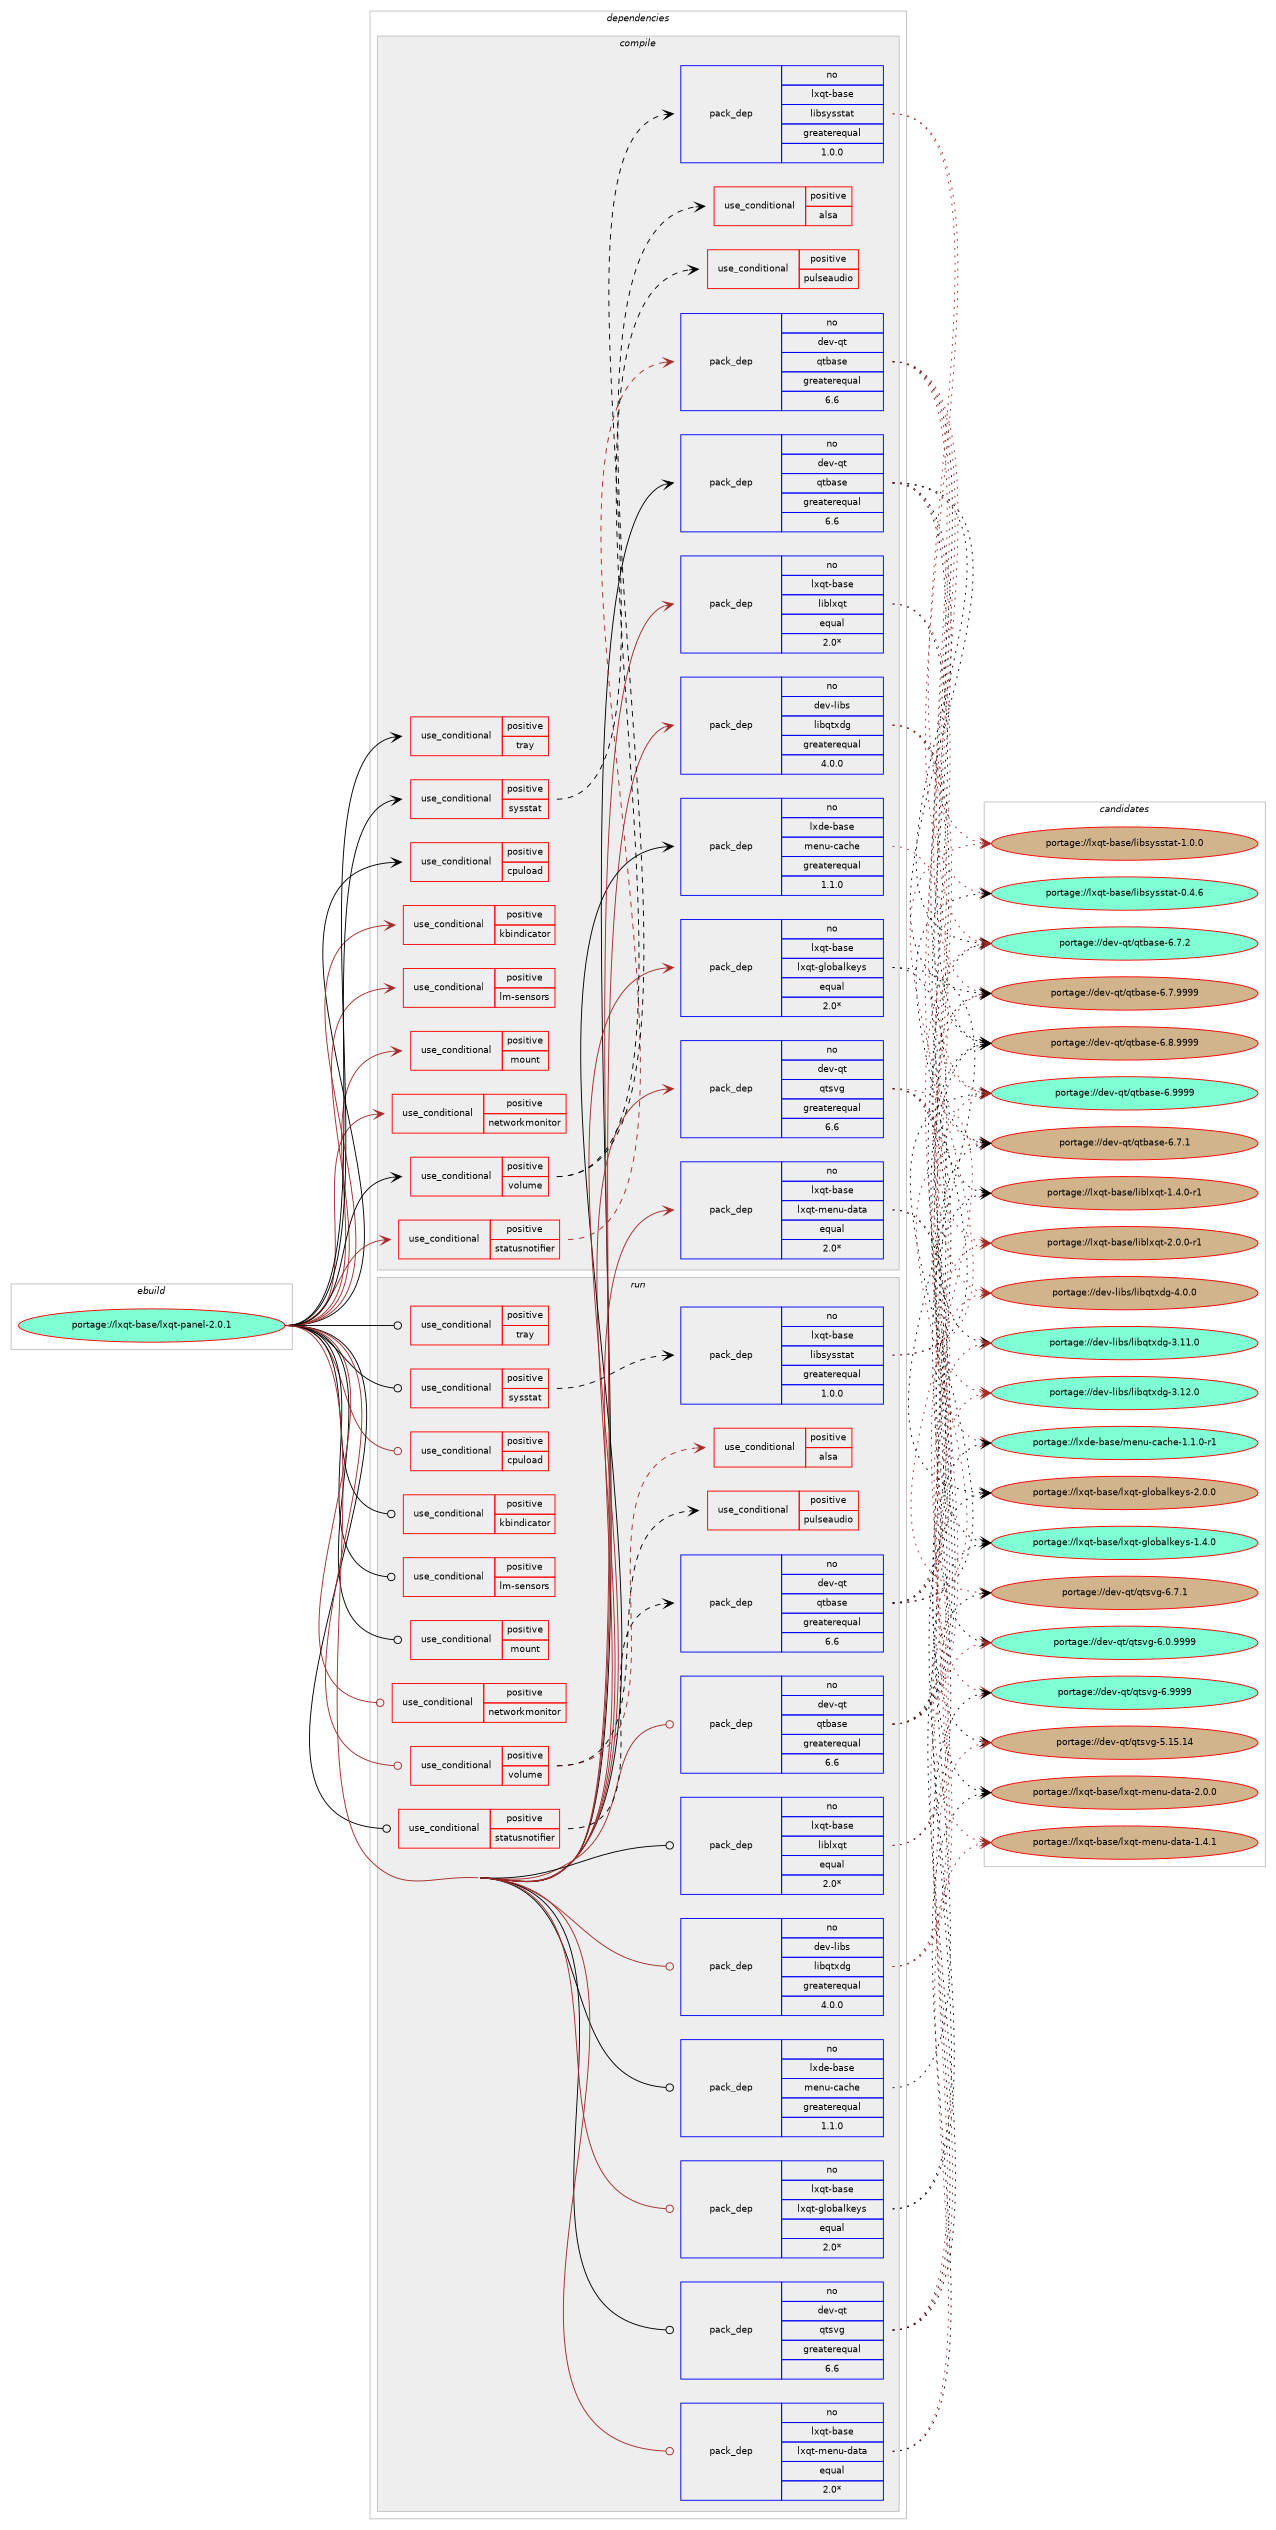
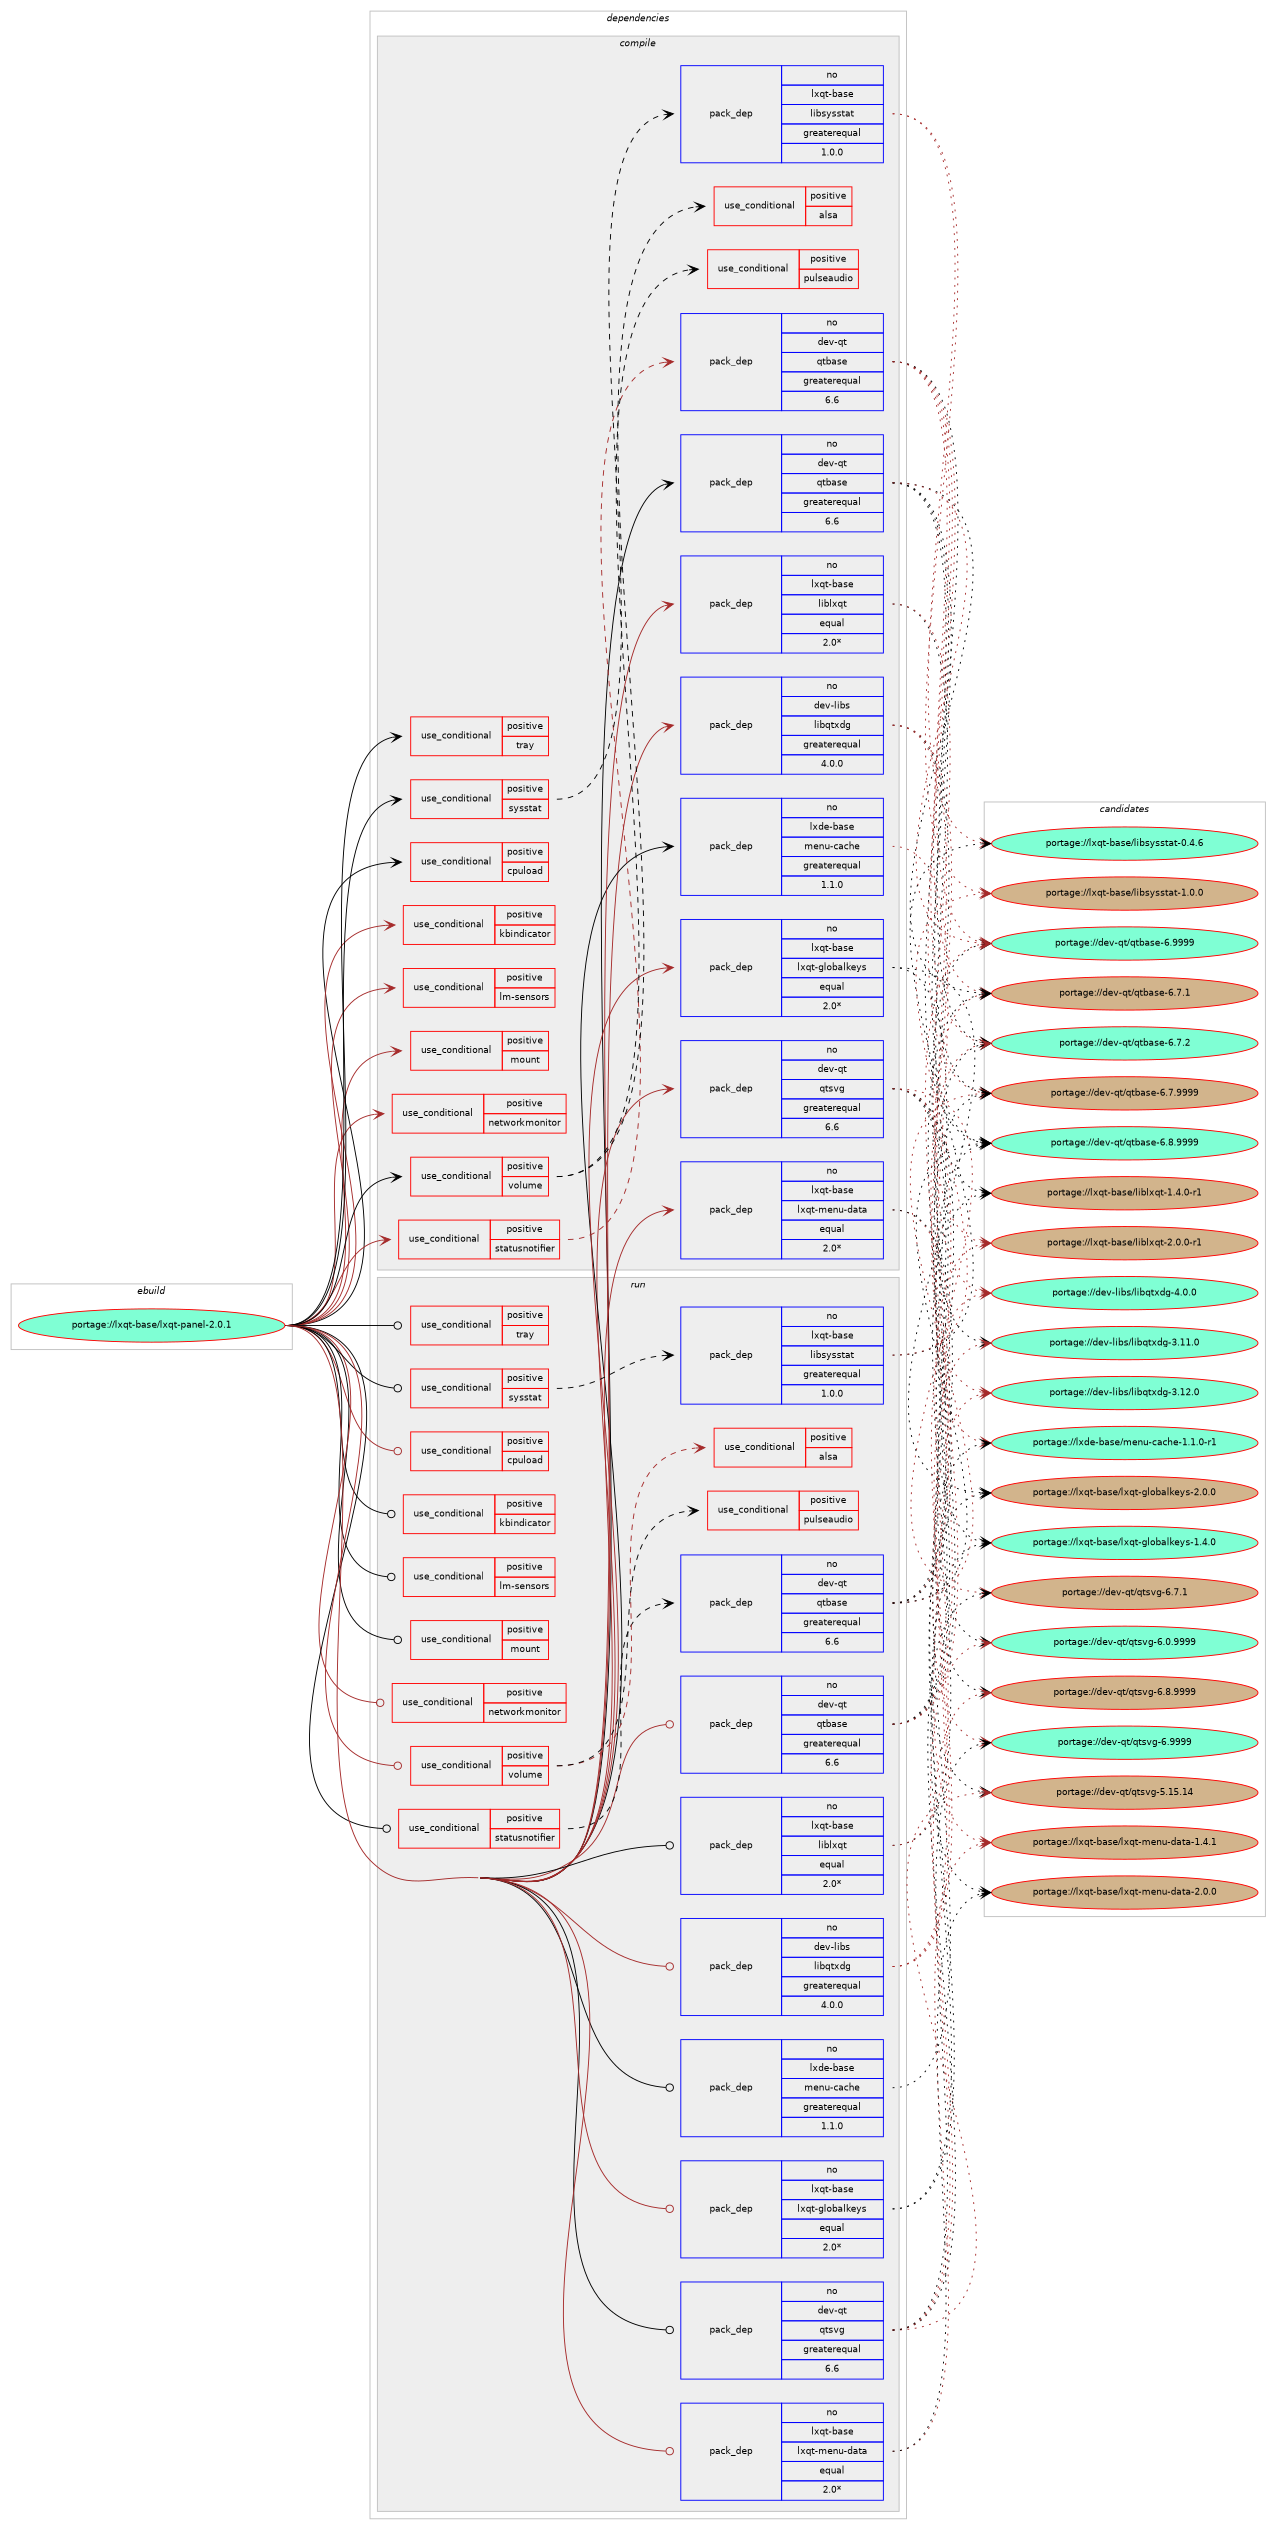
(1125, 1043) -> (1125, 1143)
(1125, 1293) -> (1125, 1293)
none -> (1125, 1693)
